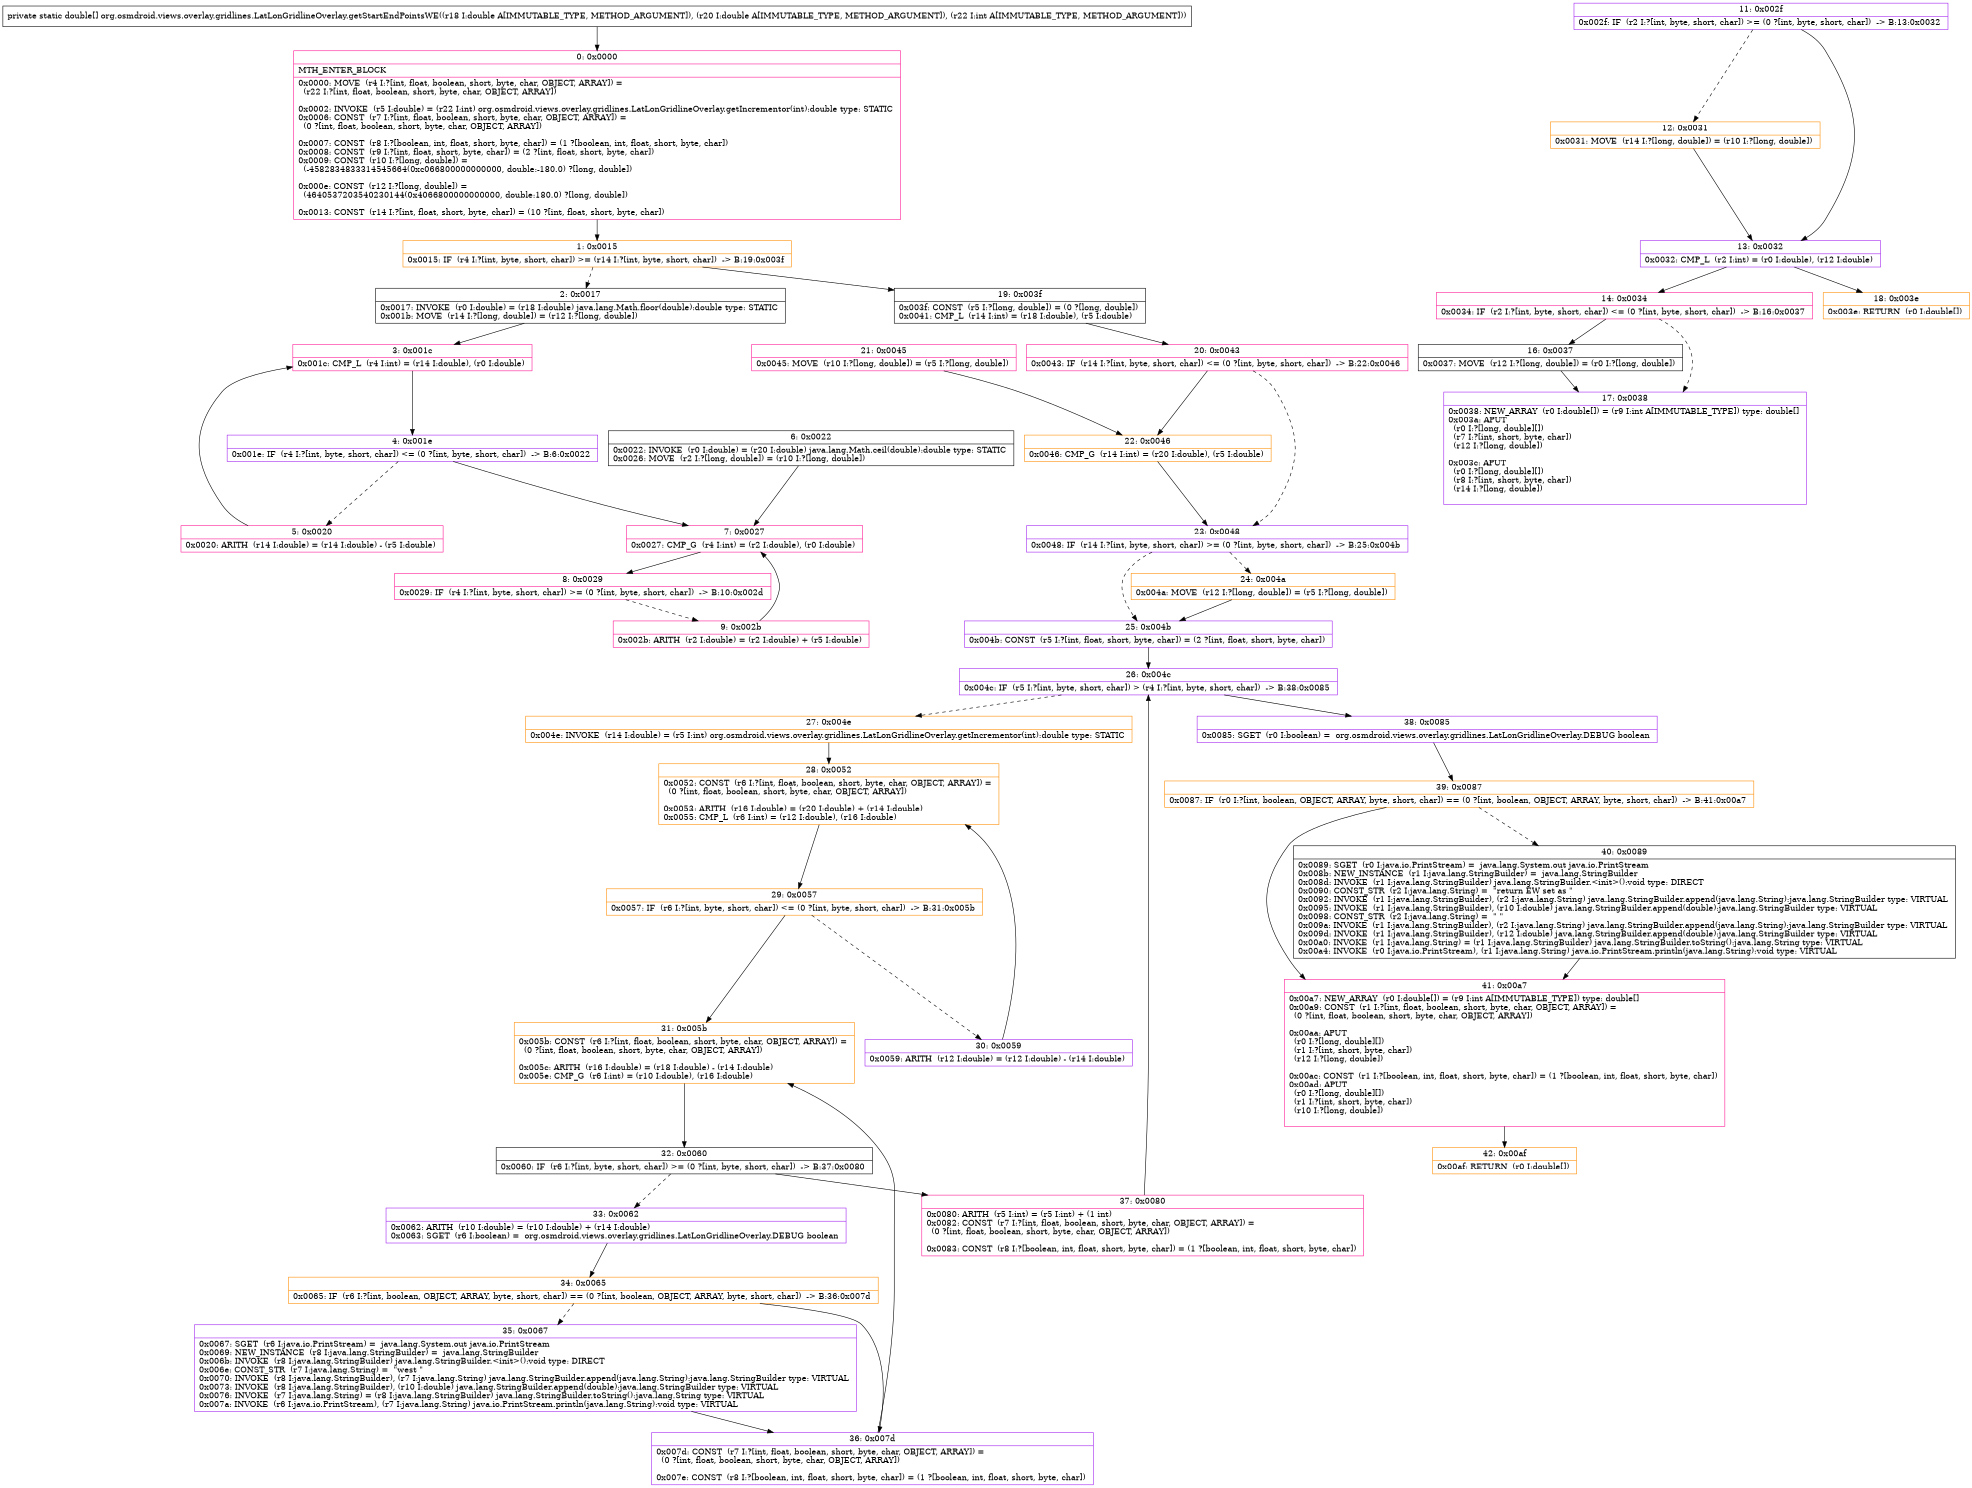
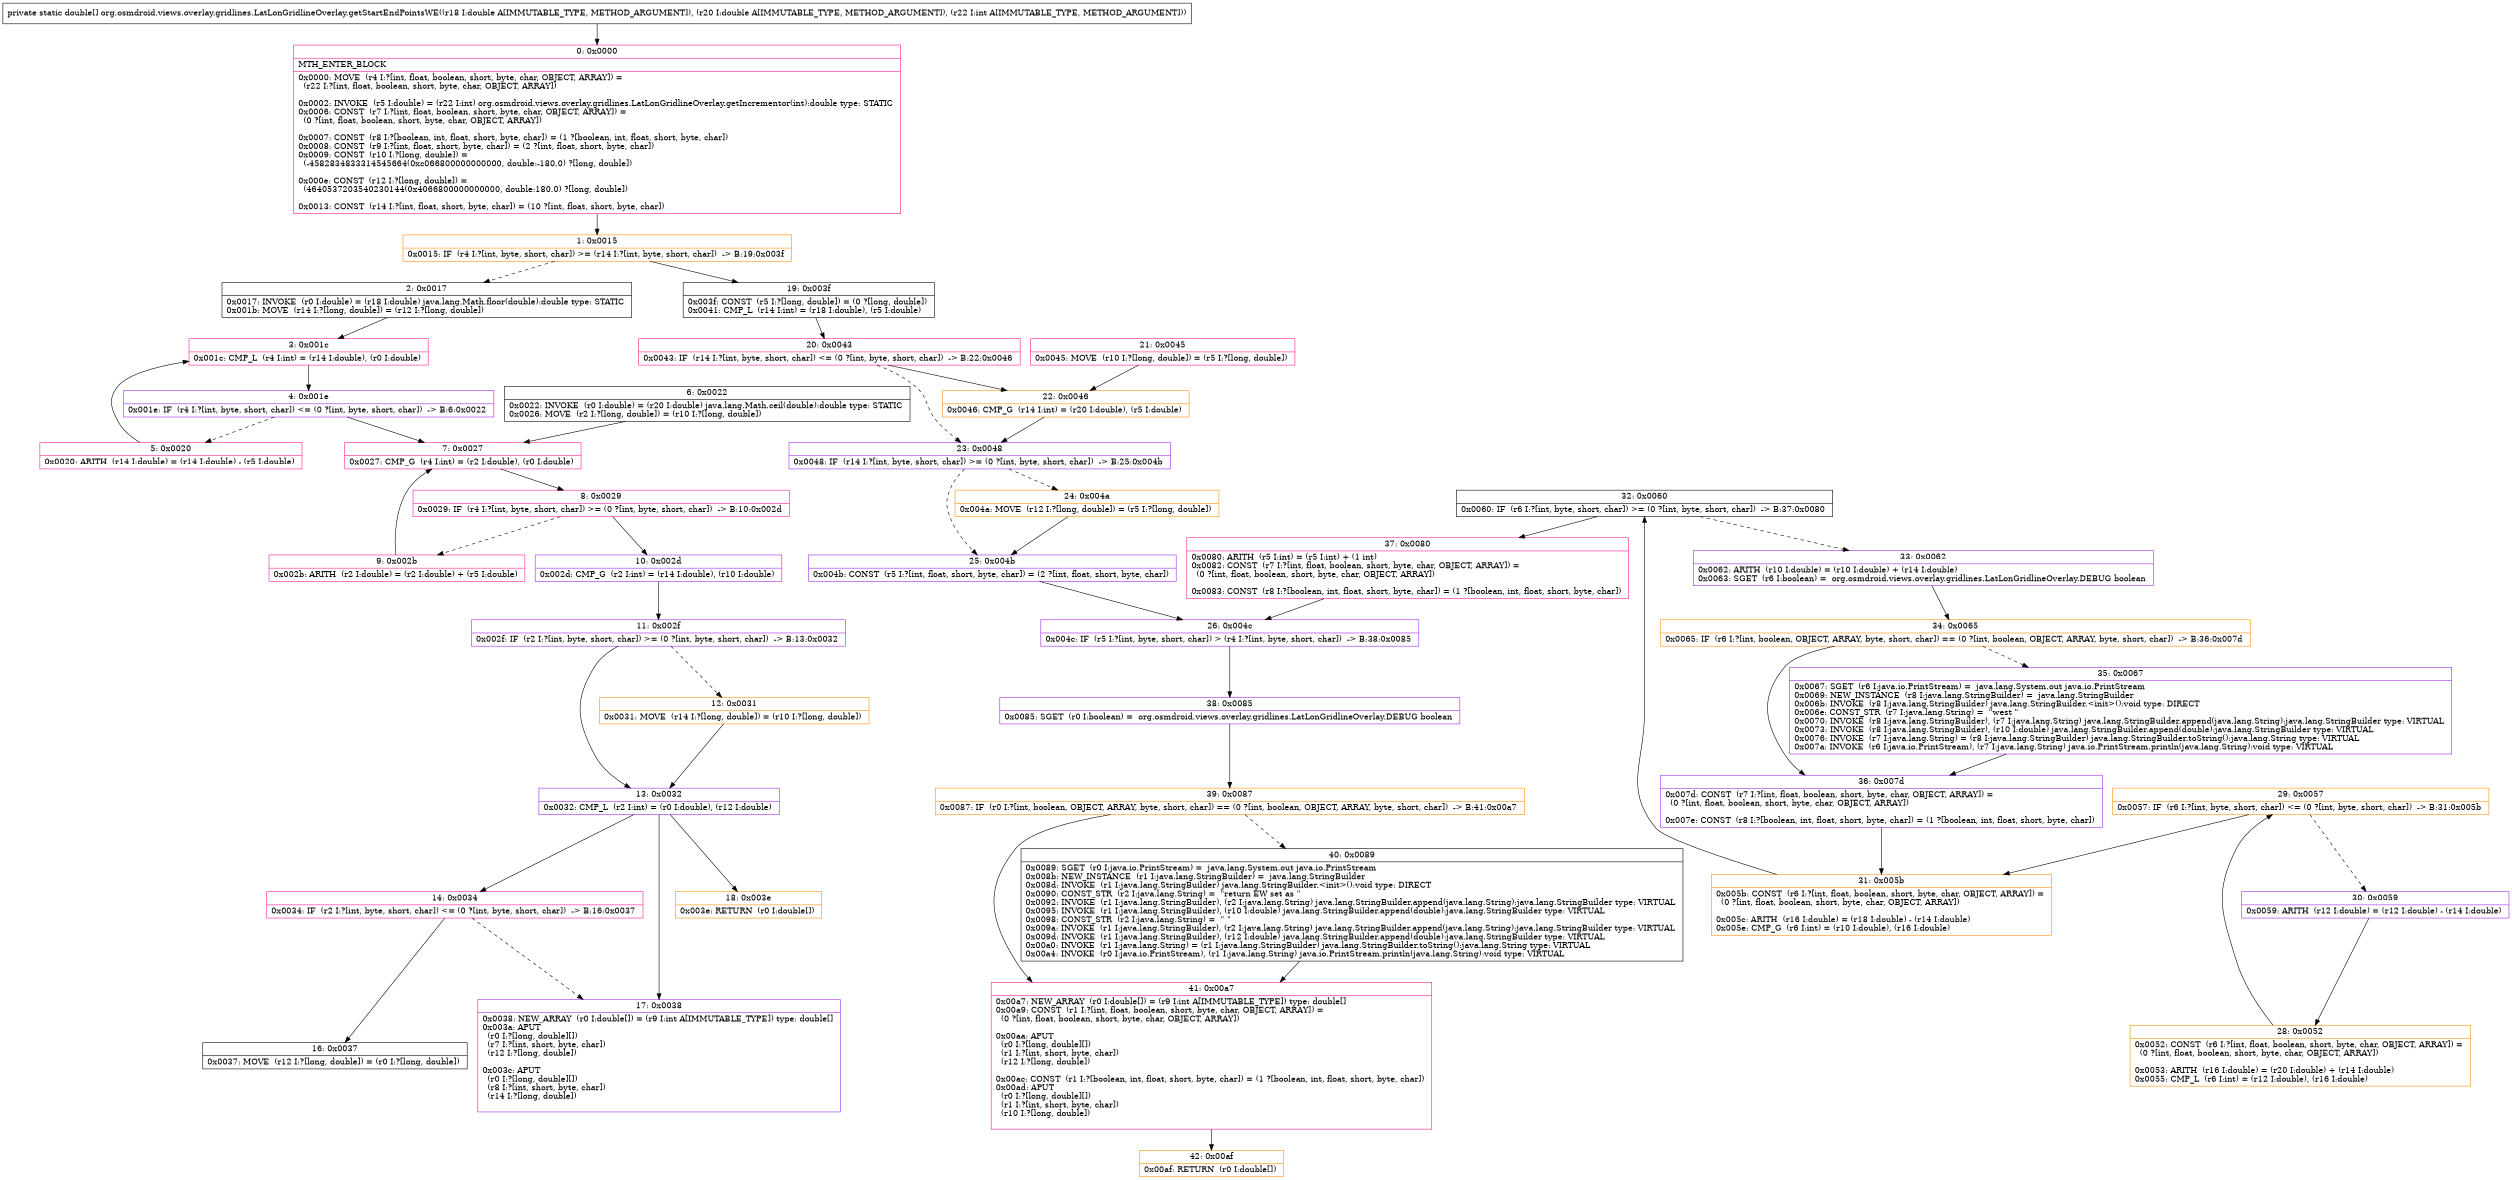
(1568, 379) -> (659, 904)
none -> (659, 568)
(829, 729) -> none
